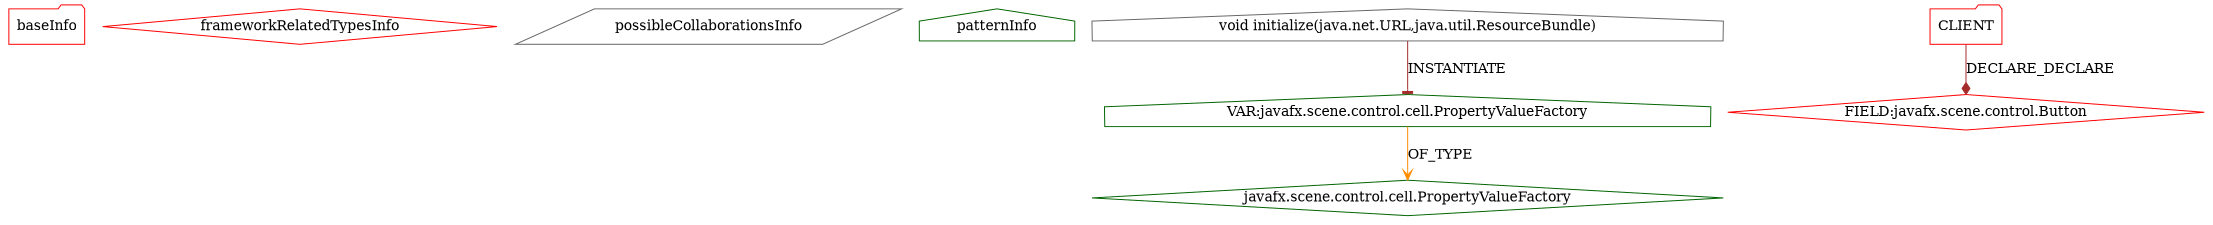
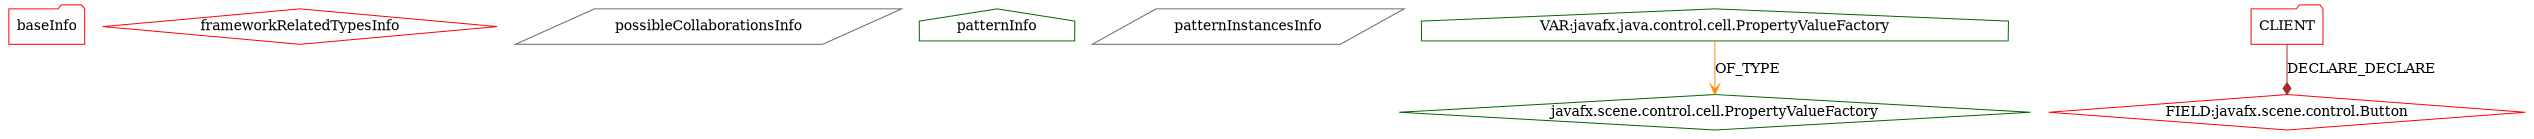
none -> (1248, 27)
(1408, 27) -> none
(1408, 112) -> (1715, 27)
